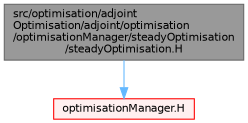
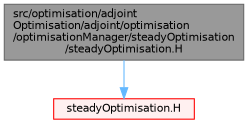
(124, 109) -> (124, 109)
